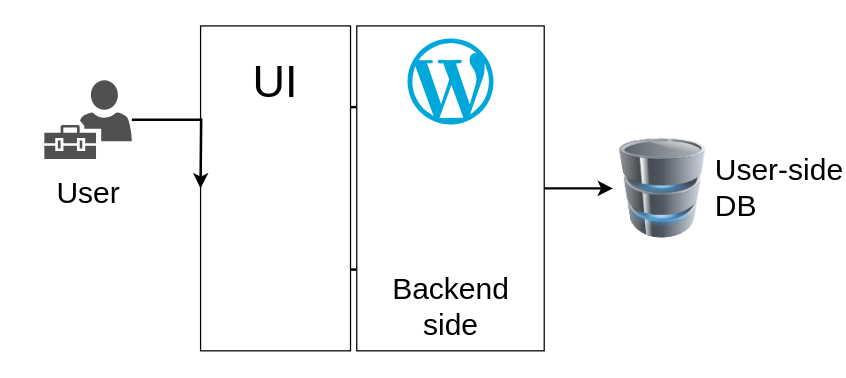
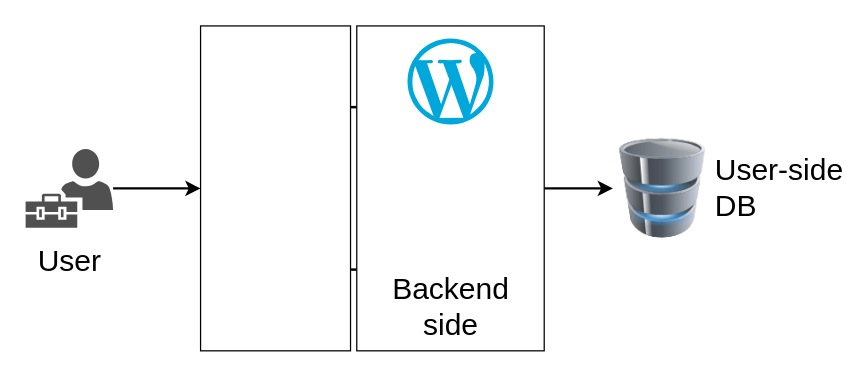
(276, 81) -> none
(88, 119) -> (69, 188)
